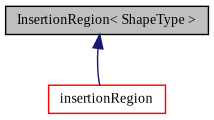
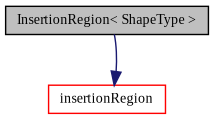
(98, 67) -> (116, 53)
